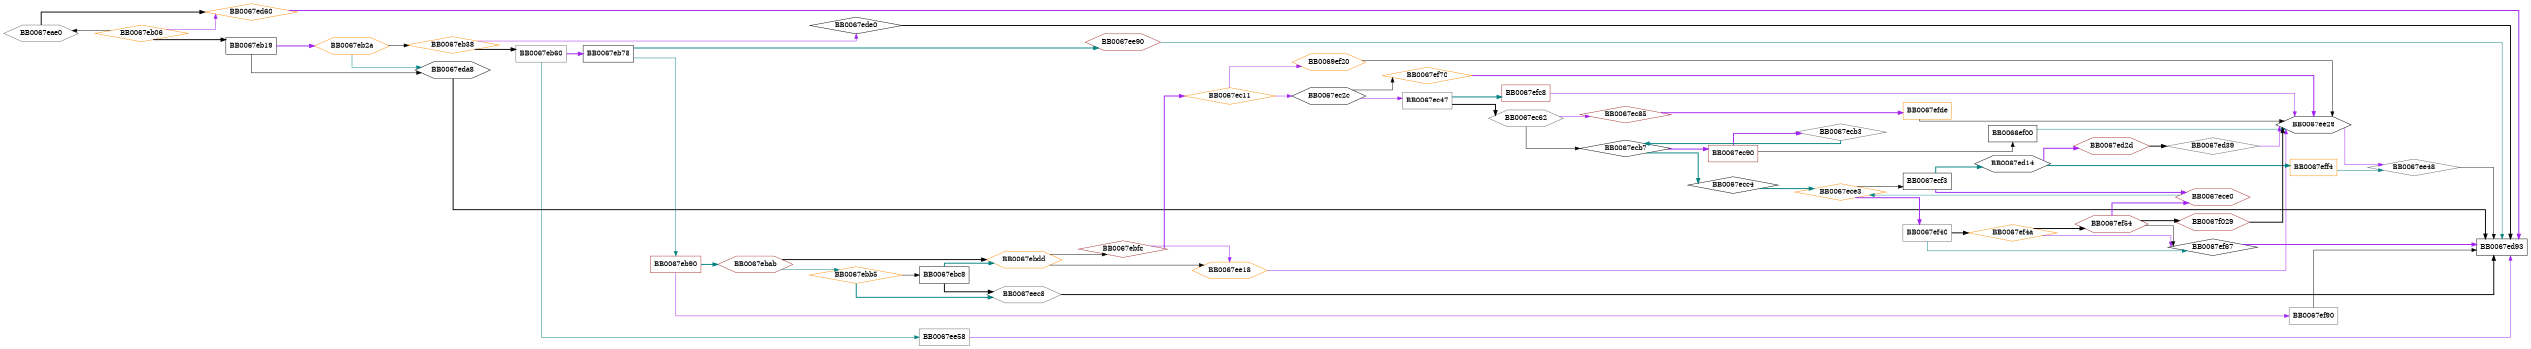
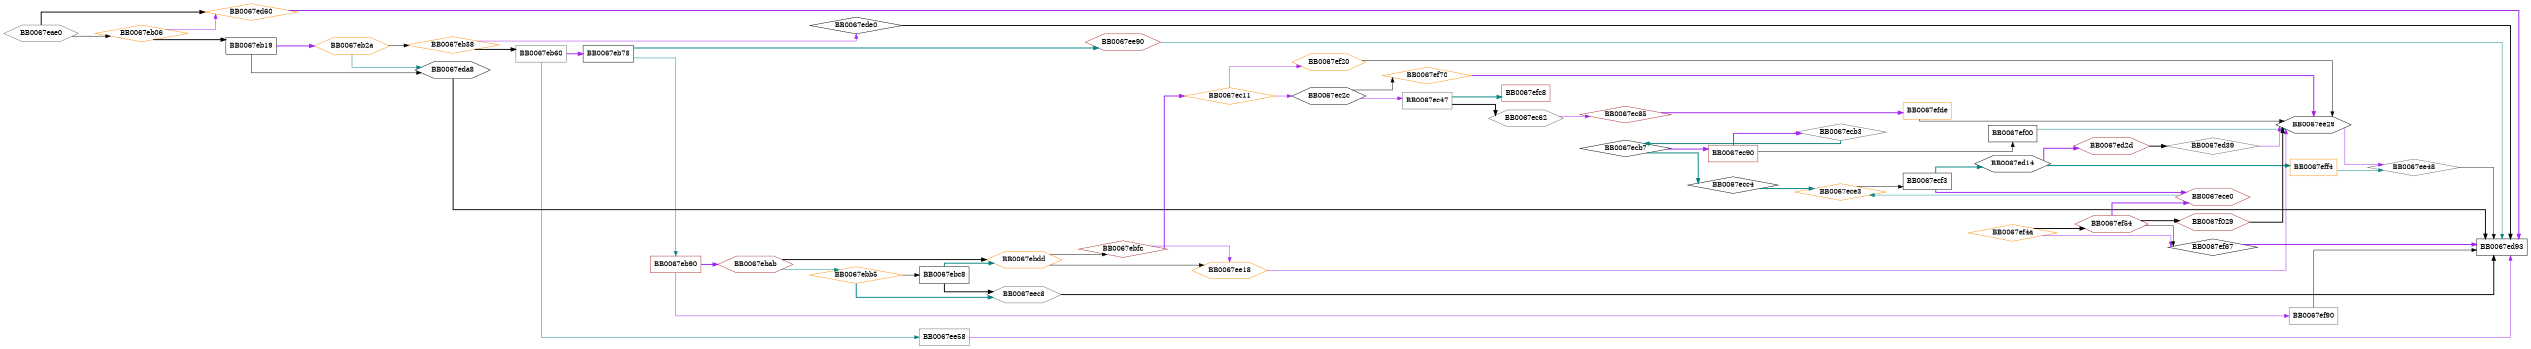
(94, 31) -> (89, 36)
(1329, 62) -> (1329, 62)
(1932, 93) -> none
(2013, 134) -> (2013, 134)
(1540, 148) -> none
(1927, 233) -> none
(707, 264) -> (707, 264)
